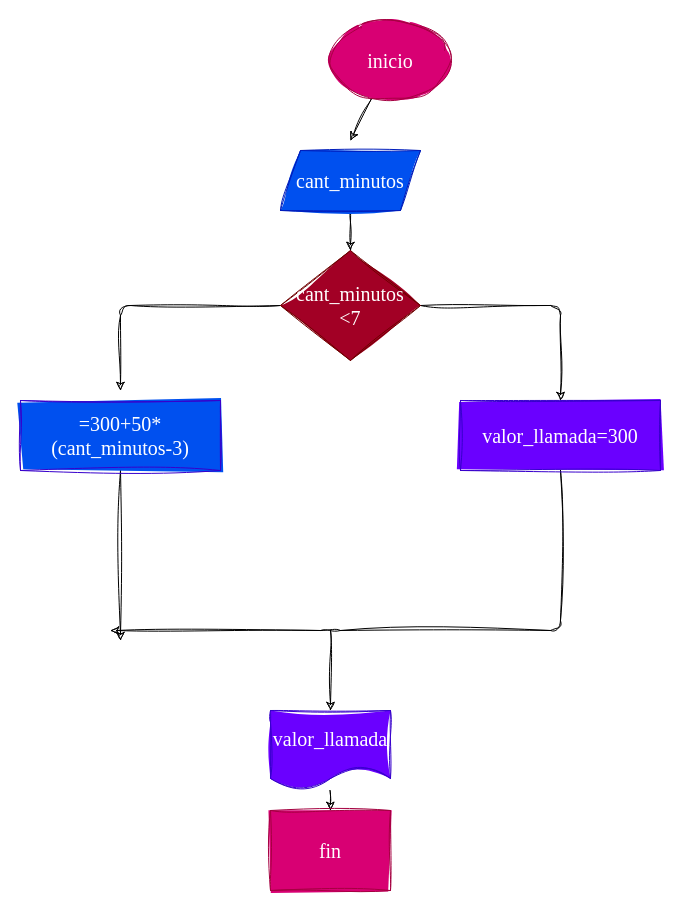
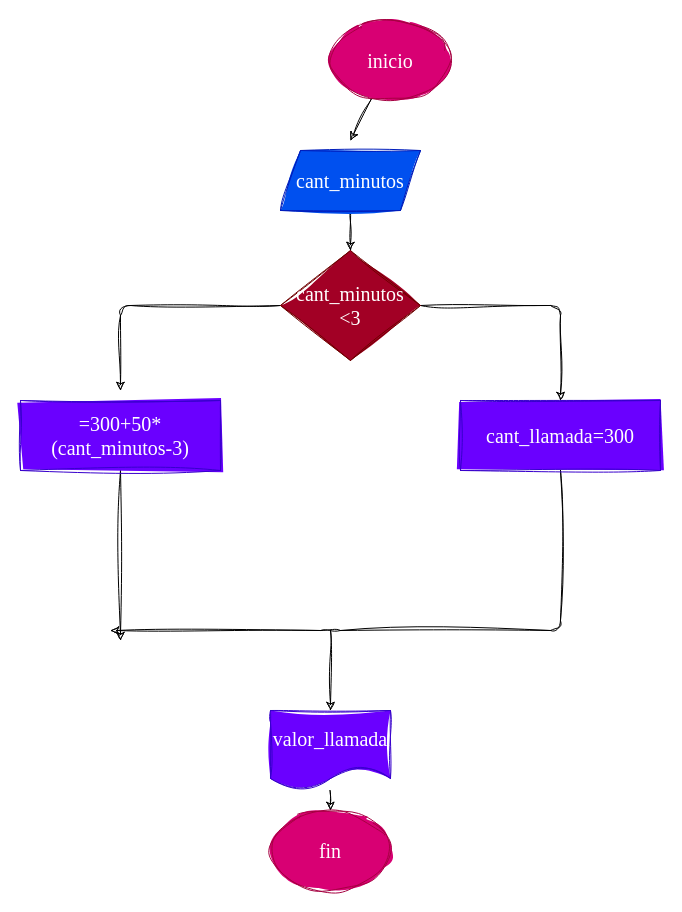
(351, 306) -> (351, 306)
(121, 436) -> (121, 436)
(561, 436) -> (561, 436)
(331, 851) -> (331, 851)
